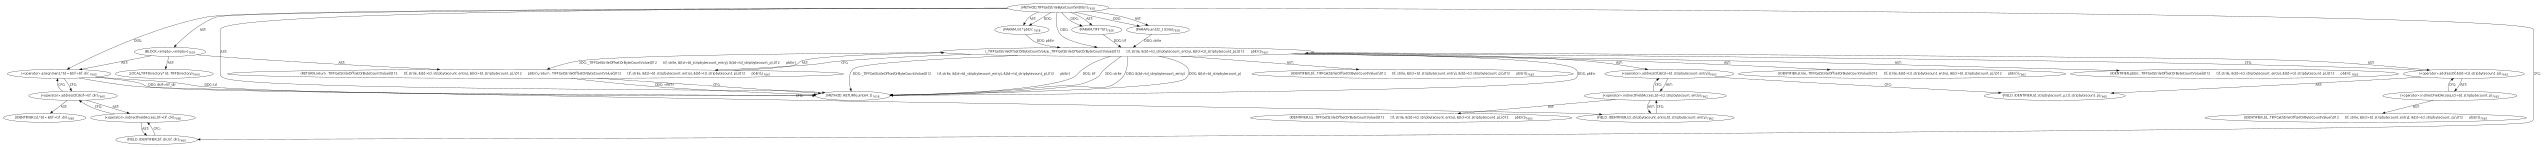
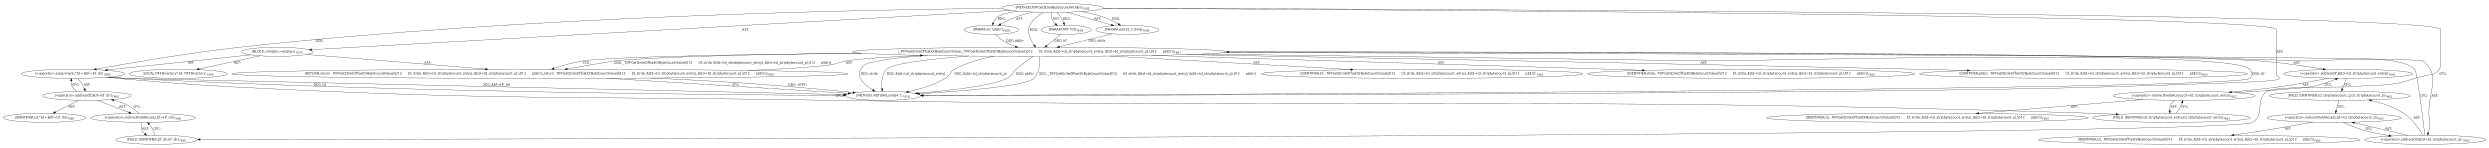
(74, 85) -> (88, 85)
none -> (2337, 106)
